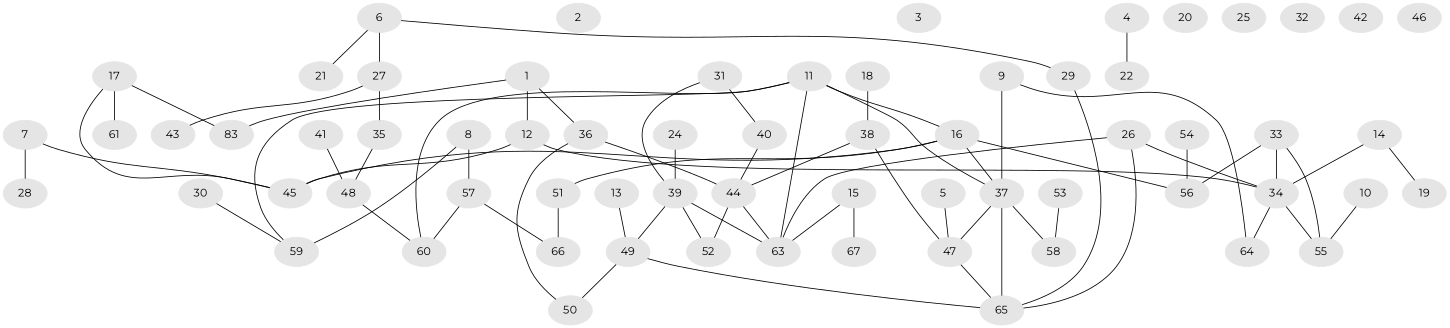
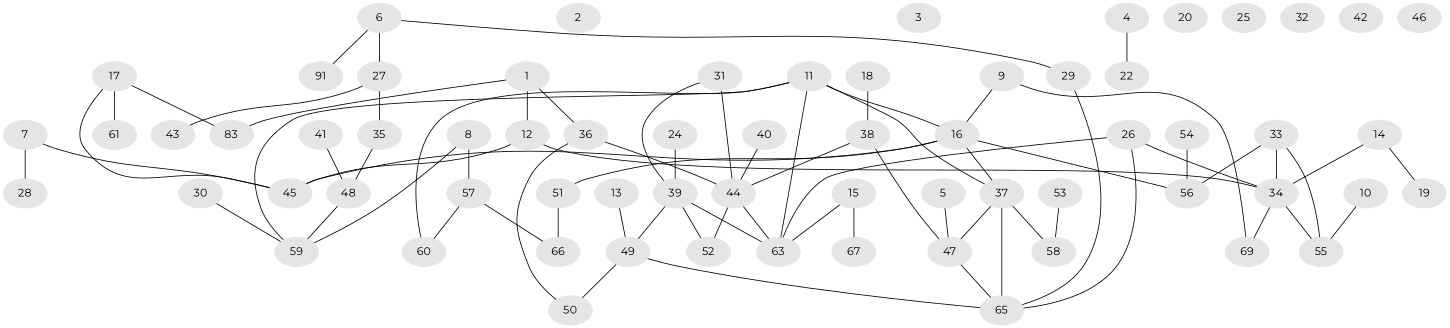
(321, 76) -> (321, 76)
(742, 106) -> (727, 135)
(1002, 135) -> (979, 106)
(386, 223) -> (323, 223)
(1247, 252) -> (1247, 252)
